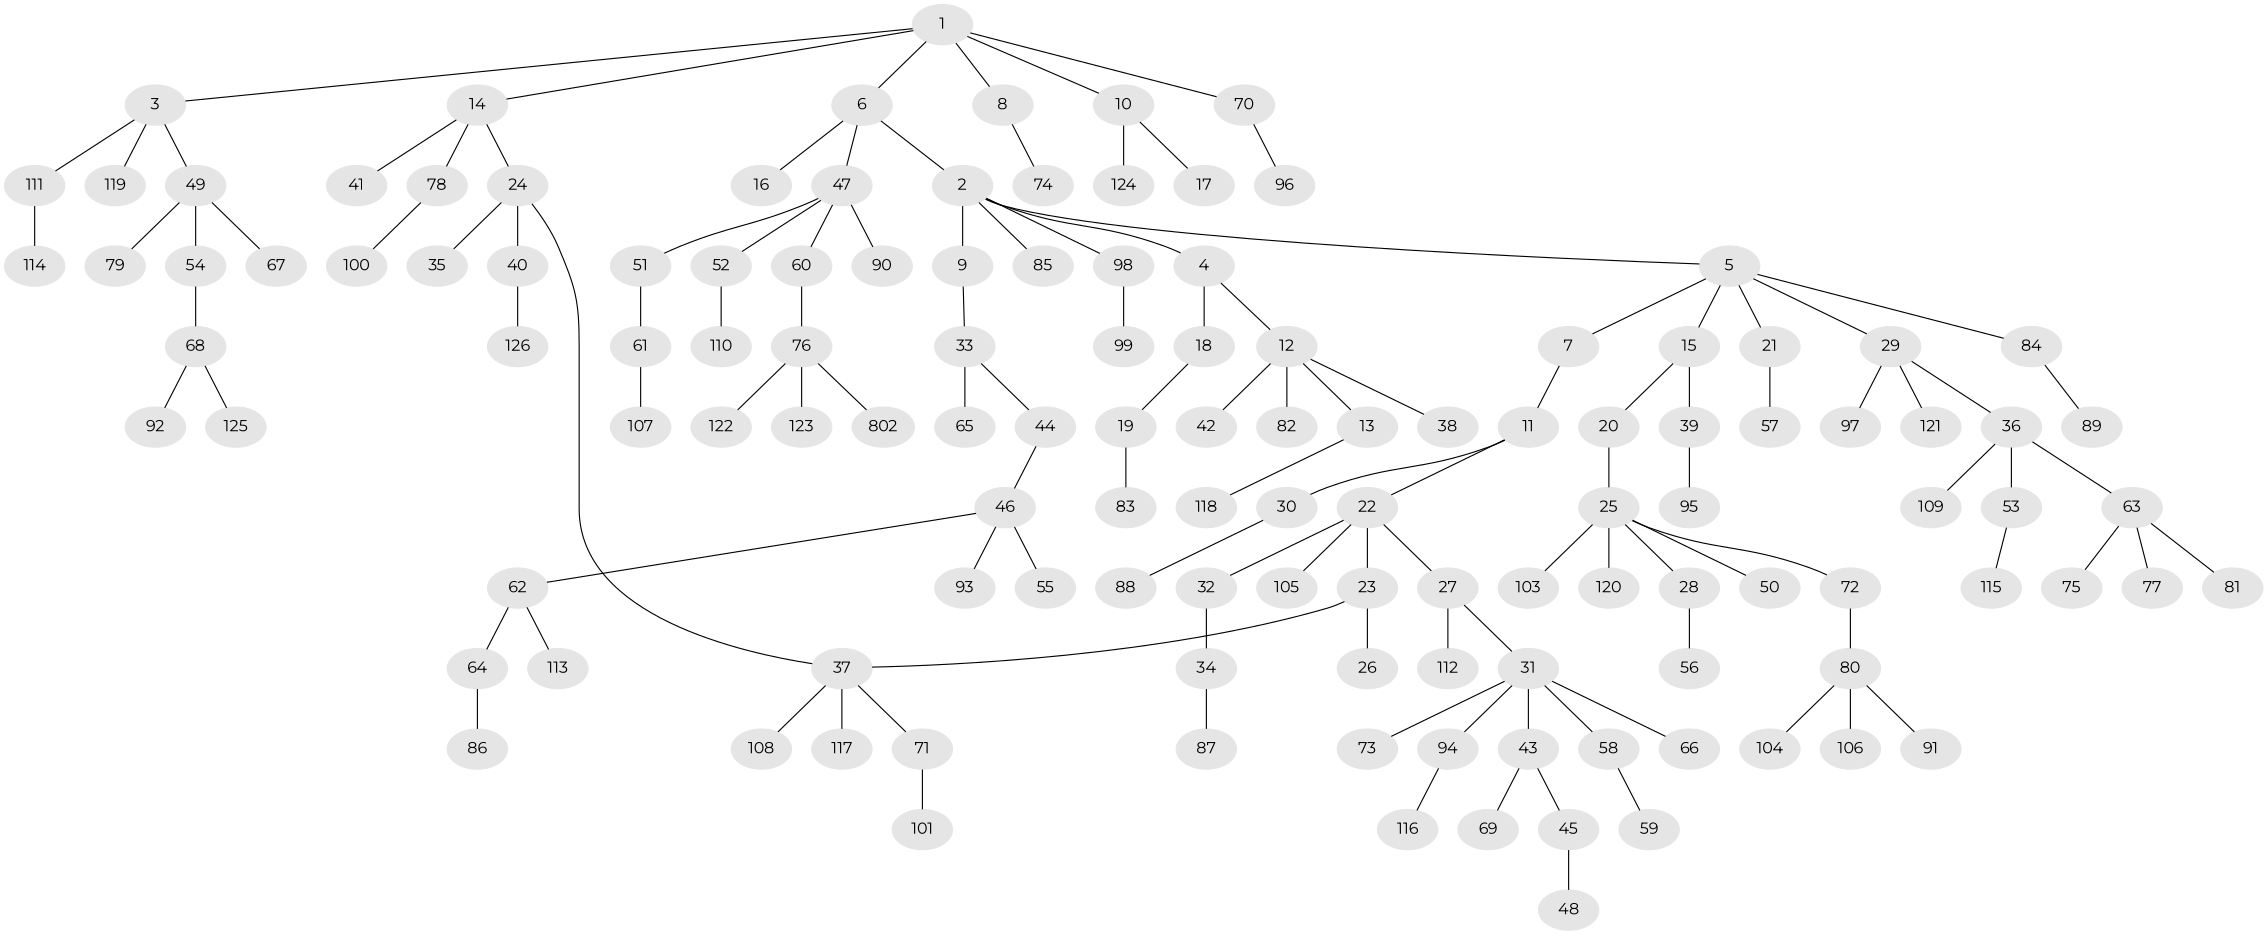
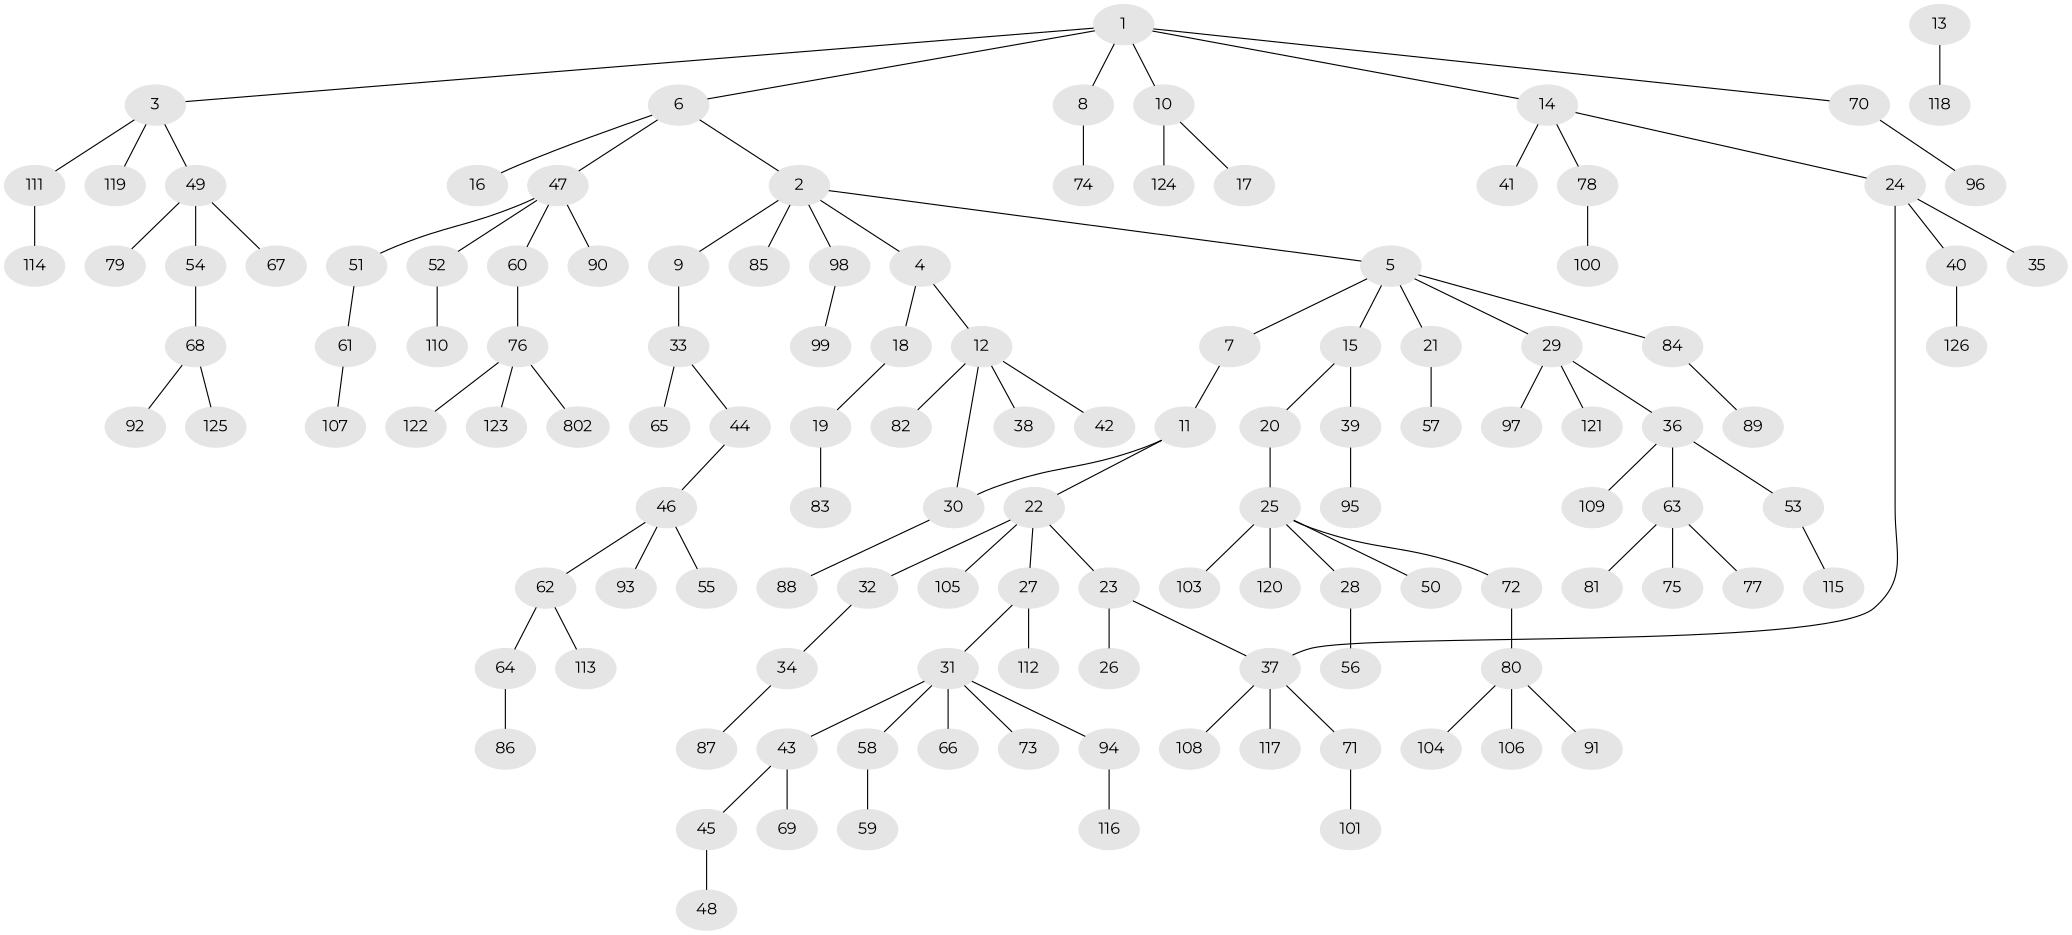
(1327, 387) -> (968, 427)
